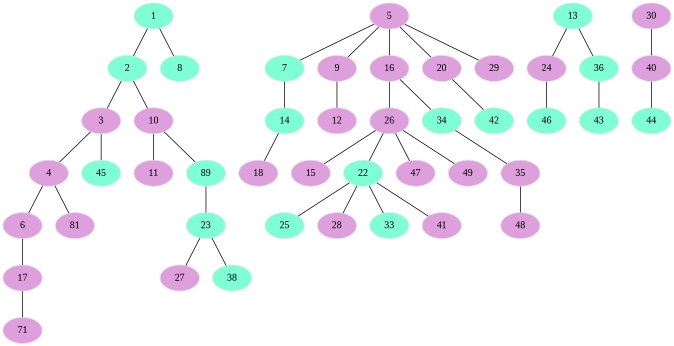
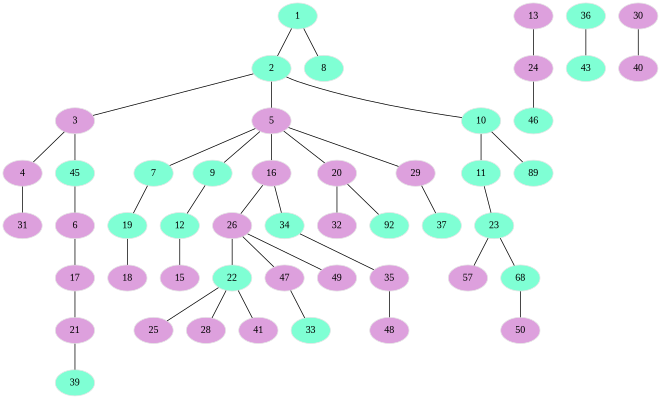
(573, 16) -> (533, 16)
(586, 42) -> none
(337, 68) -> (213, 173)
none -> (271, 95)
(154, 121) -> (481, 121)
(285, 121) -> (127, 226)
(337, 121) -> (180, 226)
(494, 121) -> (389, 226)
(651, 121) -> none
(350, 147) -> (180, 252)
(154, 173) -> (481, 173)
(36, 199) -> (75, 199)
(206, 199) -> (488, 199)
(376, 199) -> (298, 304)
(75, 226) -> (23, 226)
(285, 226) -> (154, 330)
none -> (337, 226)
none -> (442, 226)
(180, 278) -> (468, 278)
(232, 278) -> (520, 278)
(23, 330) -> (75, 330)
none -> (520, 330)
none -> (75, 383)
